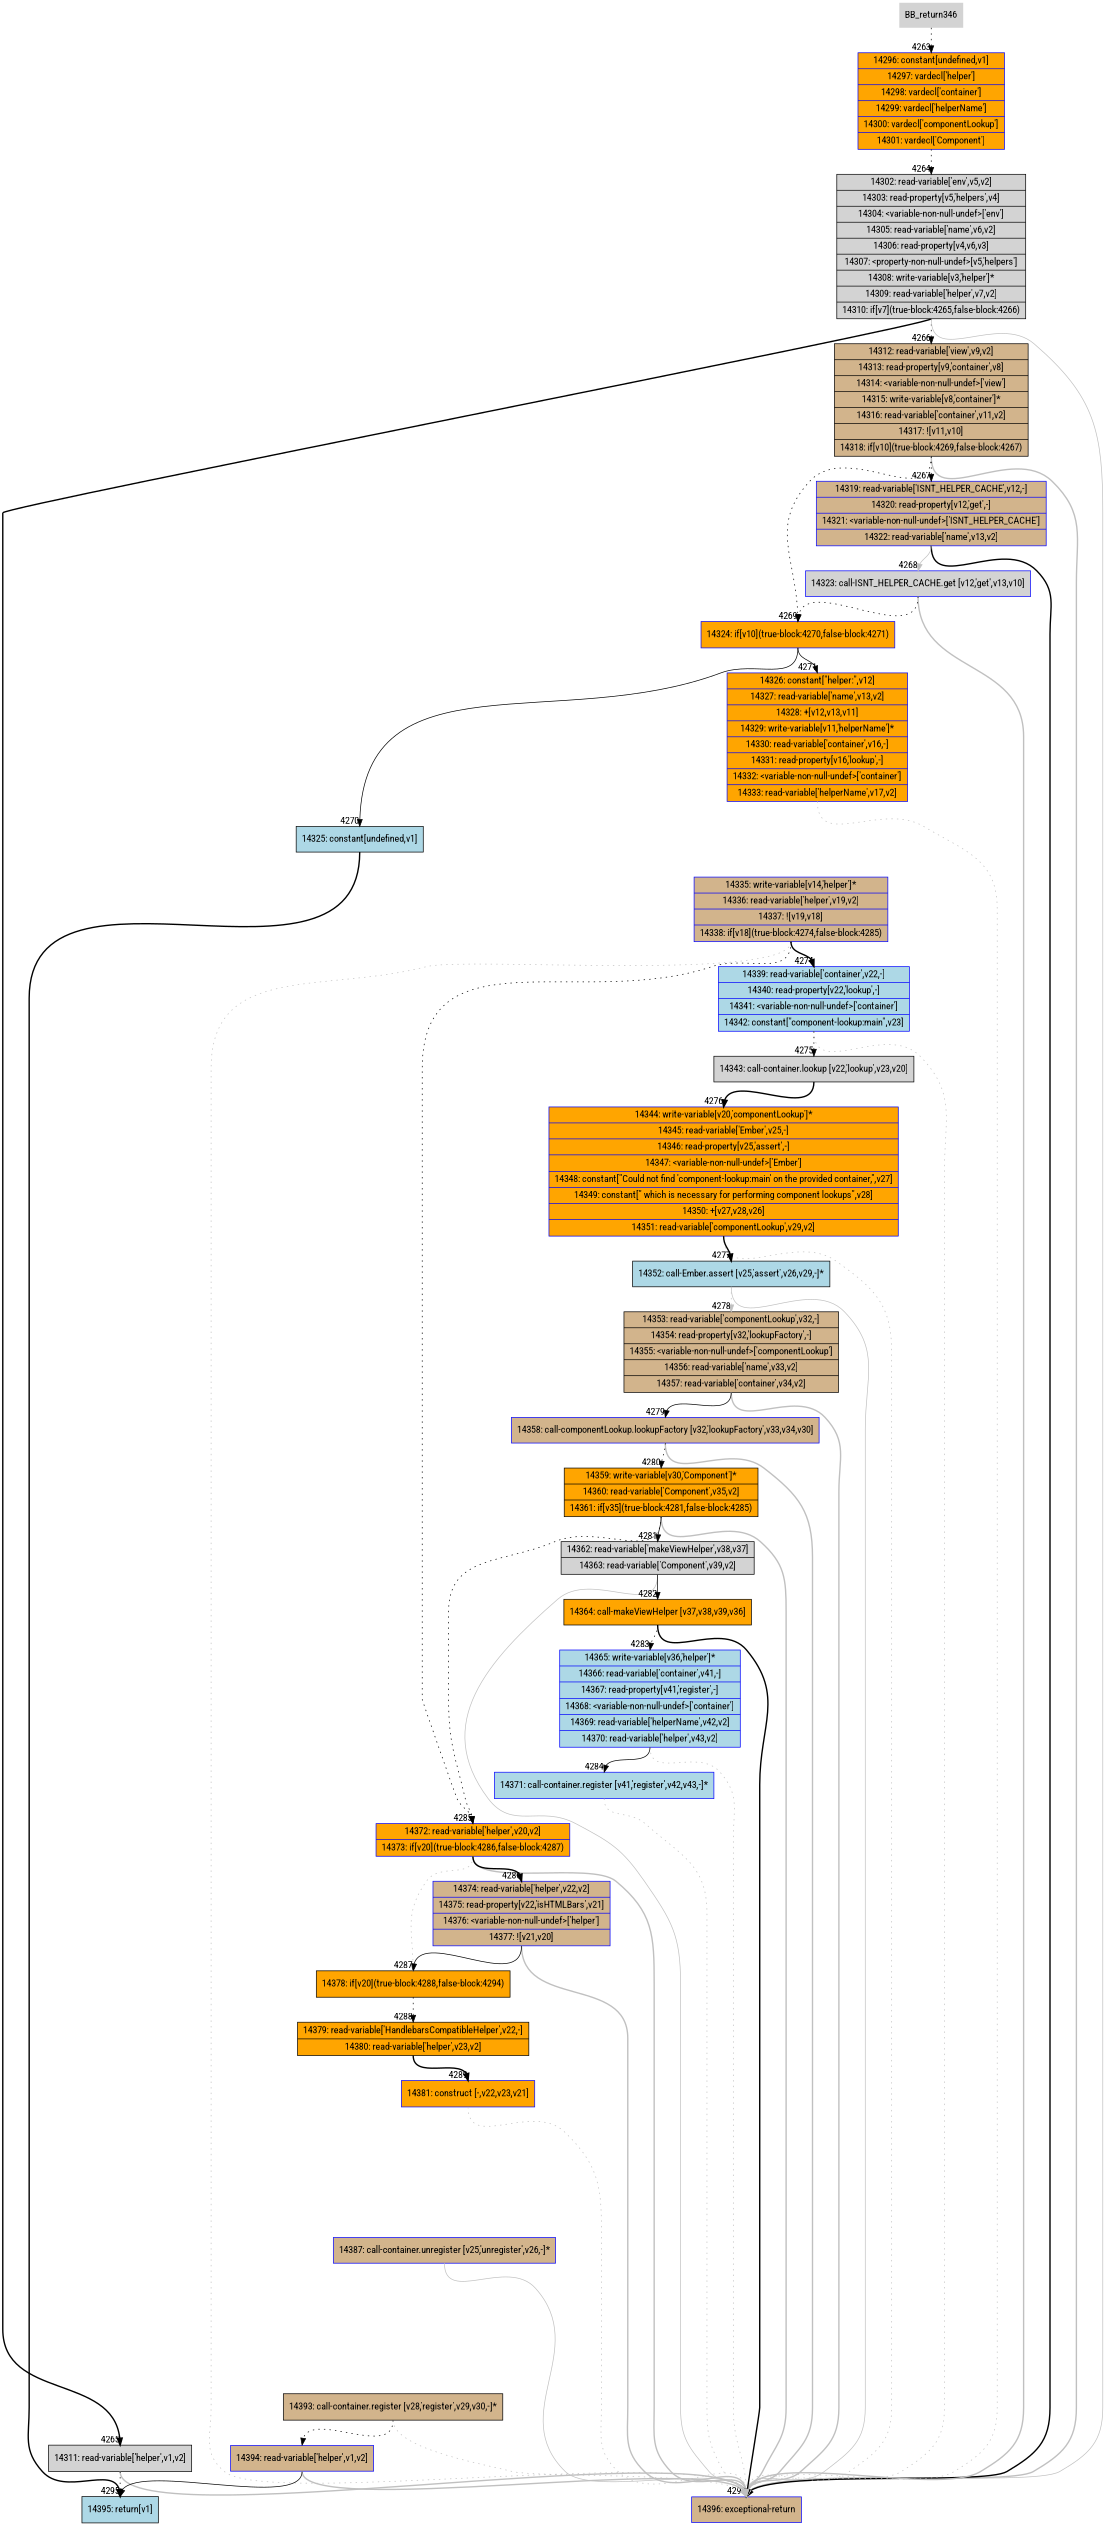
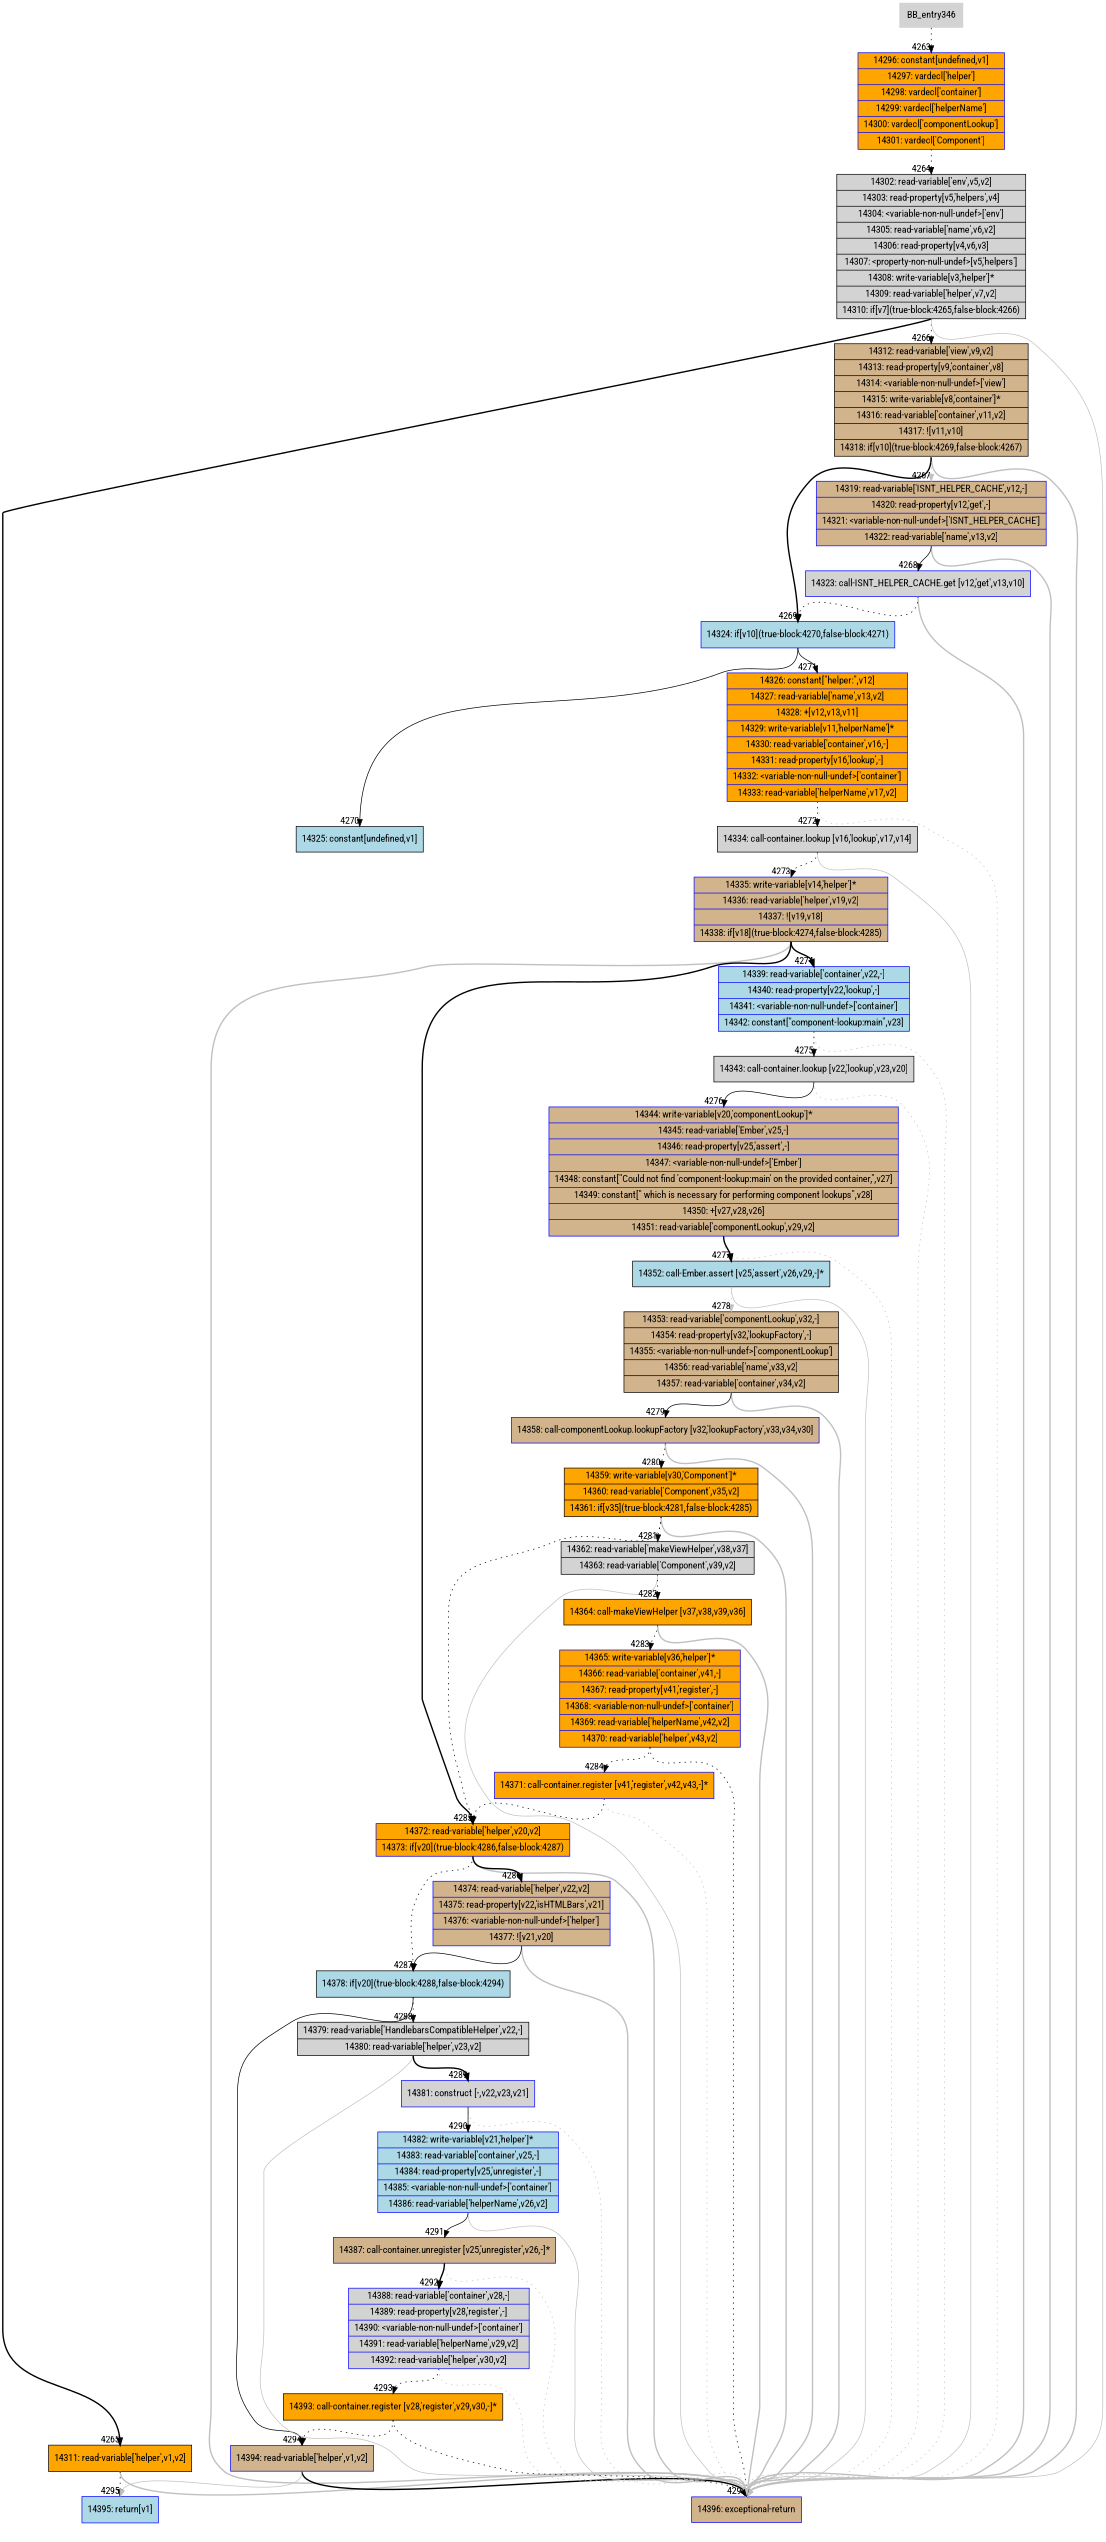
(931, 15) -> (931, 15)
(931, 465) -> (931, 465)
(810, 481) -> (810, 481)
(927, 556) -> (927, 556)
(798, 635) -> (798, 635)
none -> (817, 839)
(772, 1095) -> (772, 1095)
(724, 1172) -> (724, 1172)
(422, 1231) -> (422, 1231)
(660, 1526) -> (660, 1526)
(29, 1573) -> none
(658, 1583) -> (658, 1583)
(1050, 1597) -> (1050, 1597)
(650, 1699) -> (650, 1699)
(211, 1717) -> (211, 1717)
(631, 1760) -> (631, 1760)
(604, 1785) -> (604, 1785)
none -> (918, 1807)
none -> (538, 1811)
(419, 1893) -> (419, 1893)
(413, 1984) -> (413, 1984)
(760, 2016) -> (760, 2016)
(413, 2039) -> (413, 2039)
(733, 2088) -> (733, 2088)
(468, 2094) -> (468, 2094)
none -> (238, 2168)
none -> (468, 2172)
none -> (439, 2328)
(393, 2407) -> (393, 2407)
none -> (275, 2417)
(544, 2419) -> (544, 2419)
(120, 2458) -> (120, 2458)
(506, 2470) -> (506, 2470)
(215, 2484) -> (215, 2484)
(521, 2484) -> (521, 2484)
(120, 2510) -> (120, 2510)
